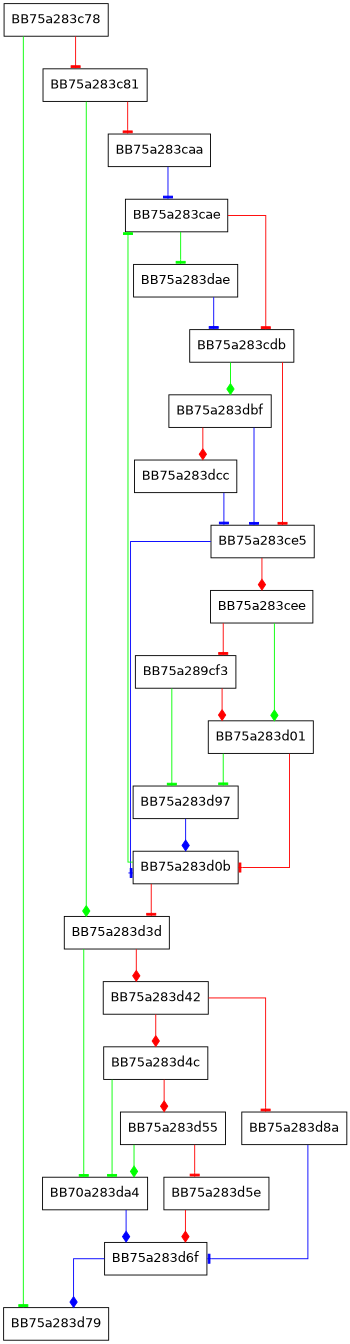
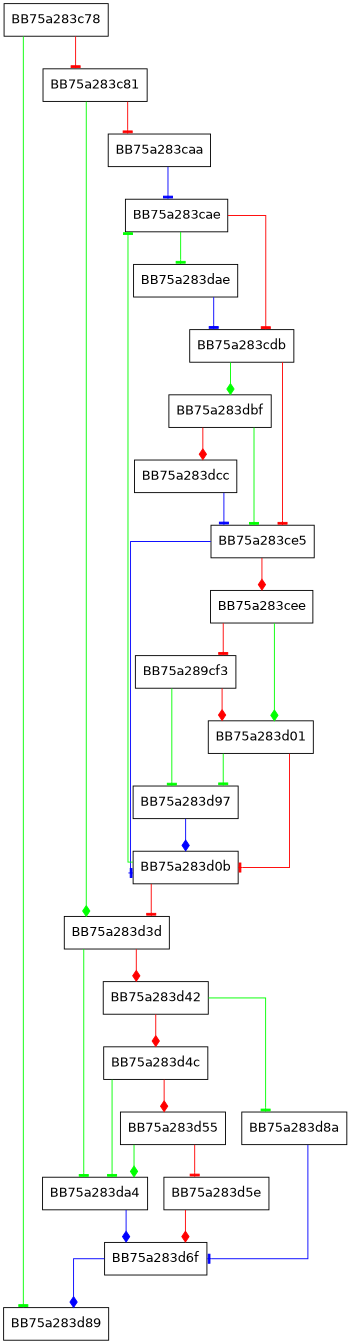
(254, 474) -> (254, 474)
(266, 1024) -> (266, 1024)
(95, 1194) -> (95, 1194)
(56, 1324) -> (56, 1324)
